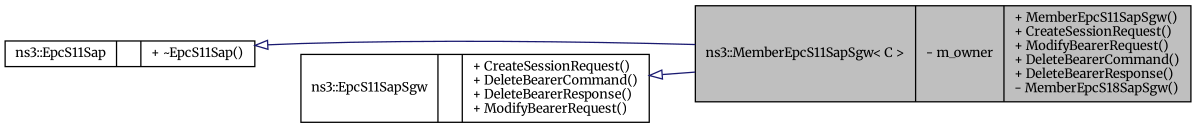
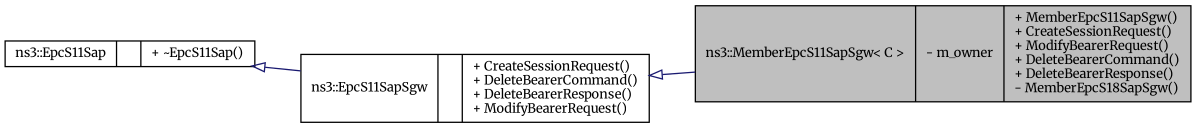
(482, 41) -> (283, 69)
